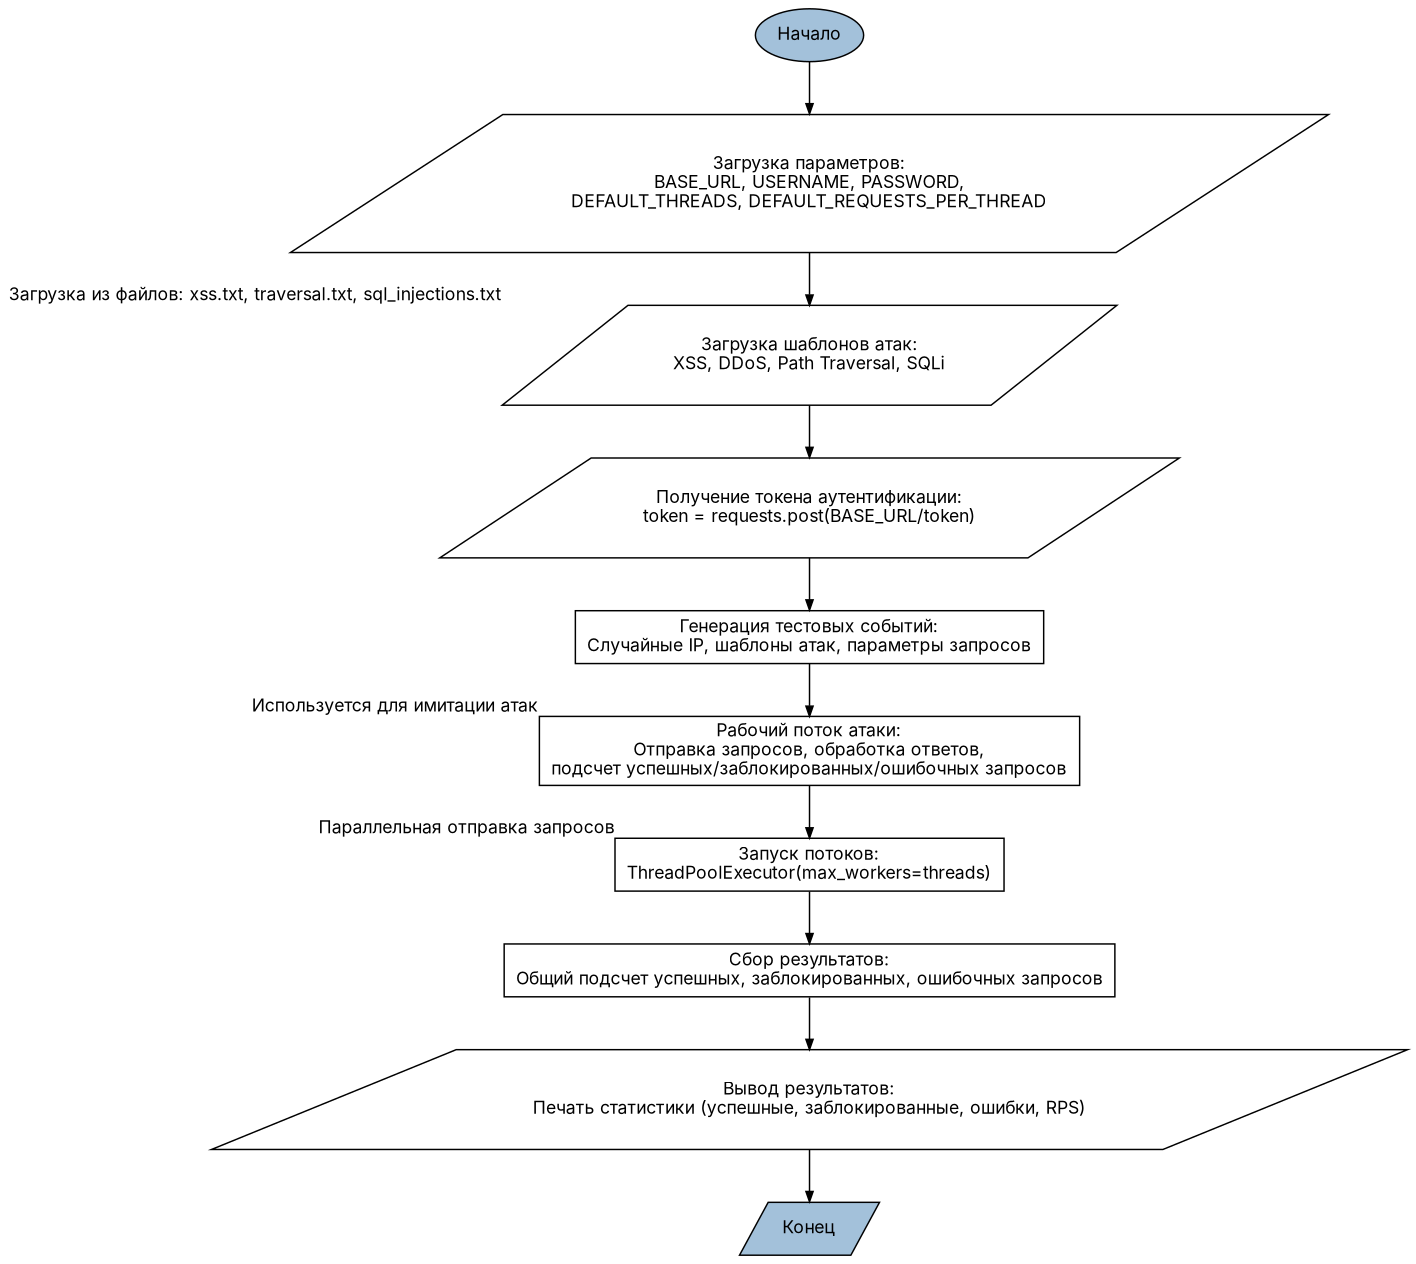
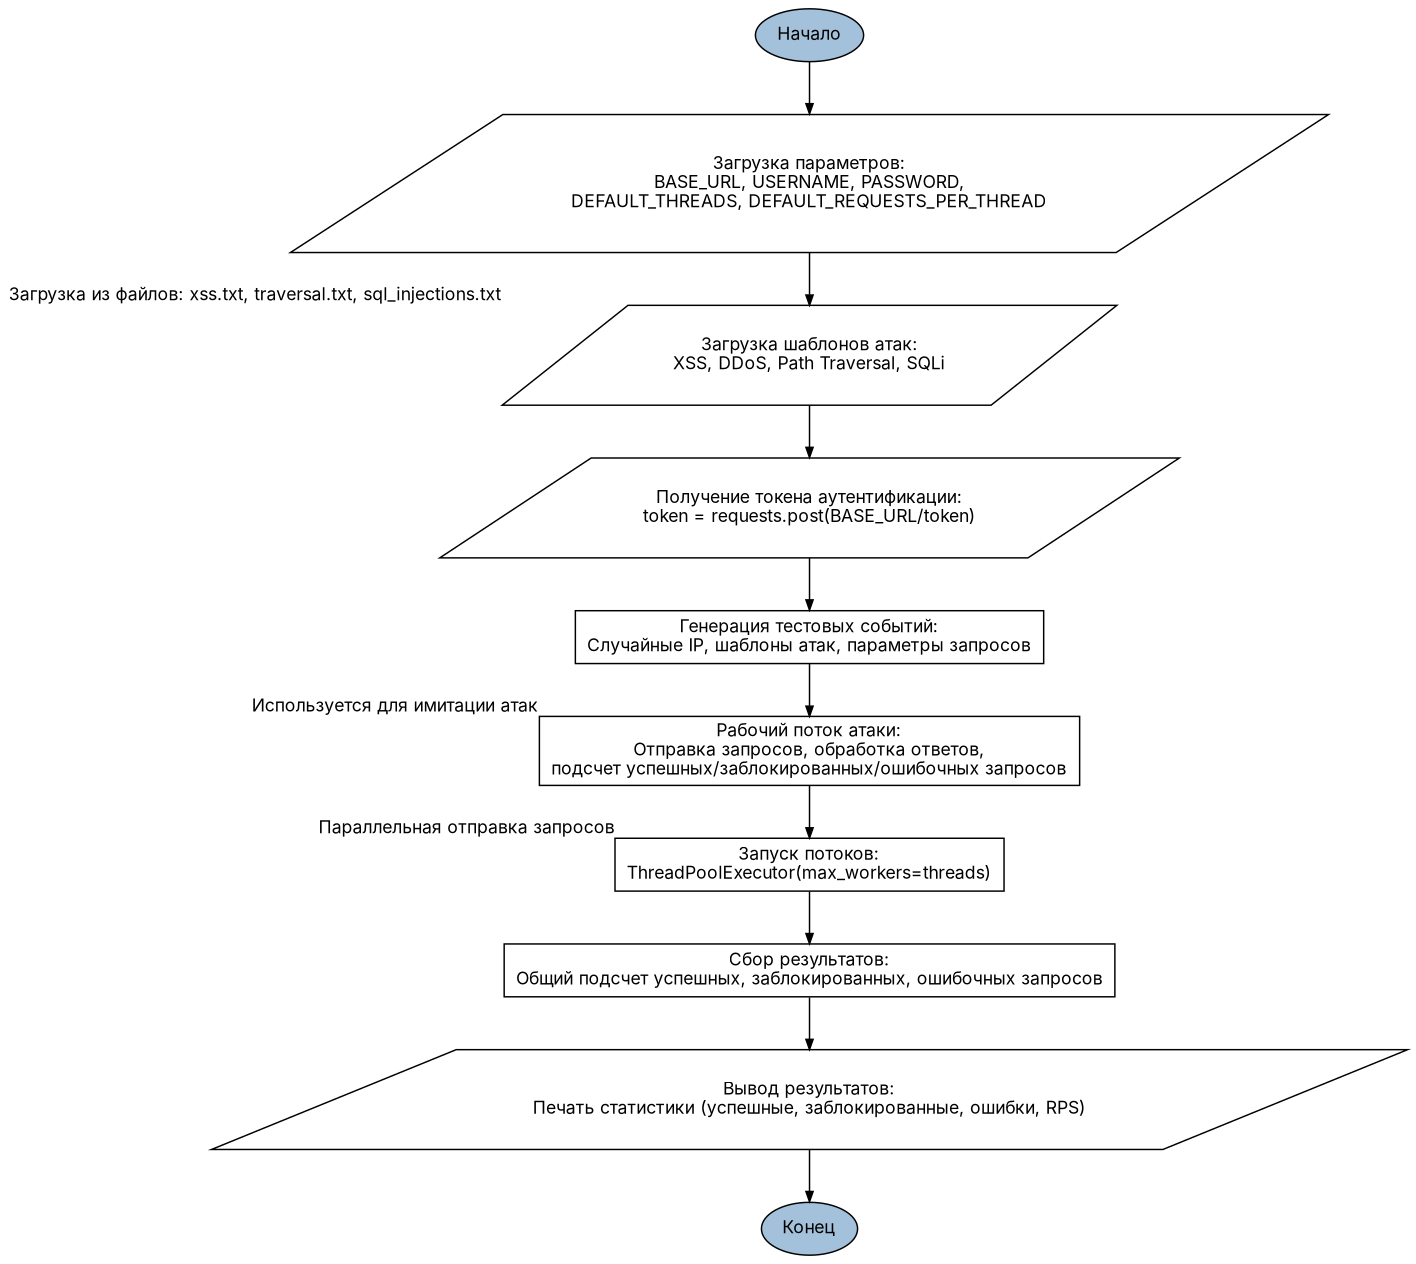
(810, 1229) -> (810, 1229)
